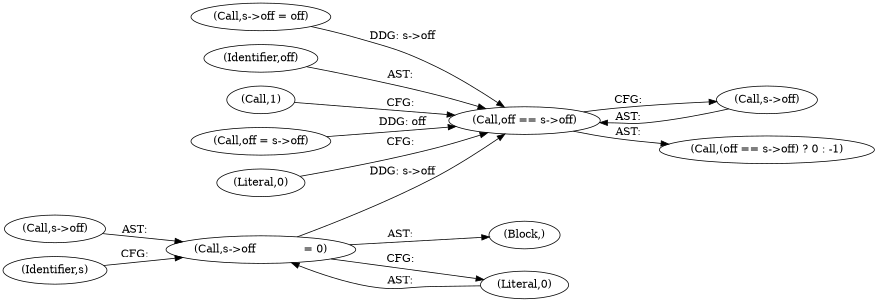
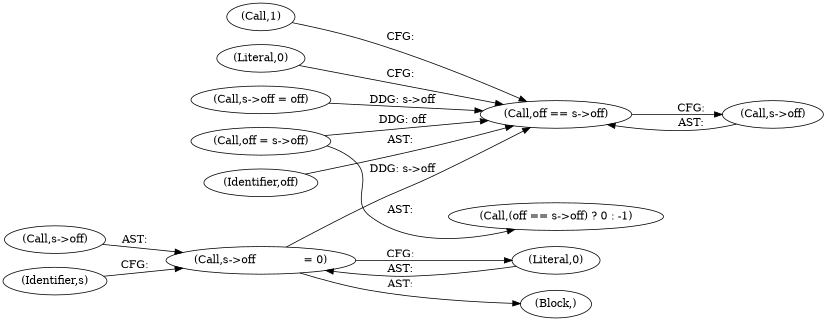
(617, 139) -> (392, 228)
